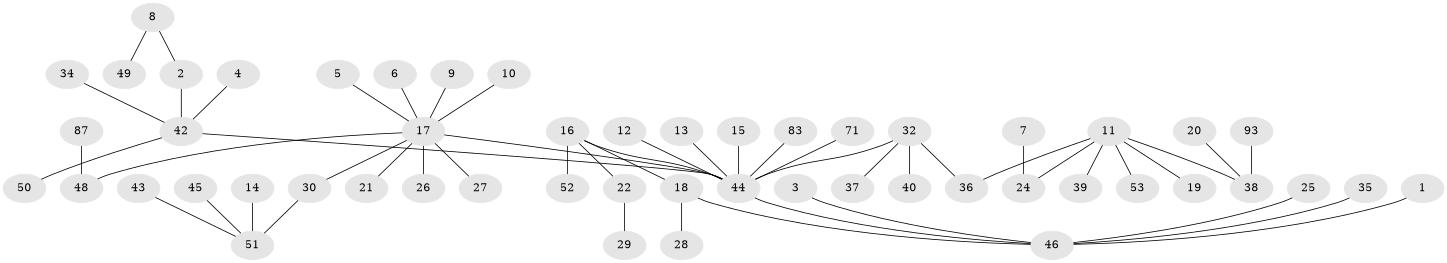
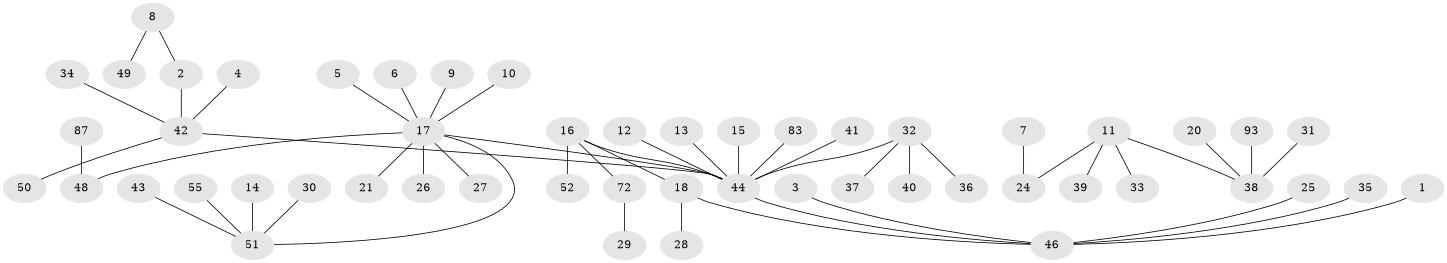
(853, 131) -> (853, 131)
none -> (1309, 131)
(1036, 158) -> none
(367, 160) -> (448, 229)
(196, 188) -> (196, 188)
(625, 188) -> (625, 188)
(1138, 188) -> (1138, 188)
(1195, 188) -> none
